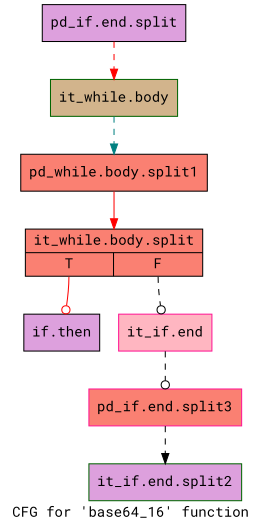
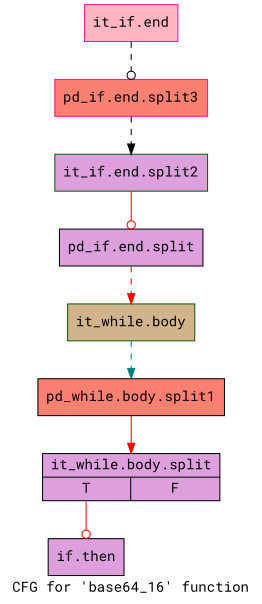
none -> (131, 206)
(114, 253) -> (131, 477)
(159, 291) -> none
